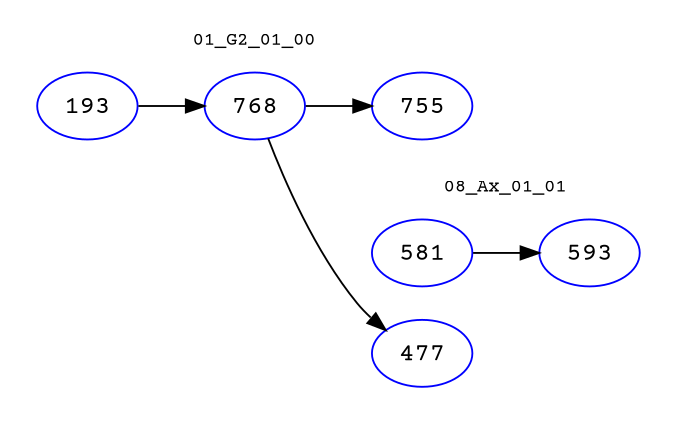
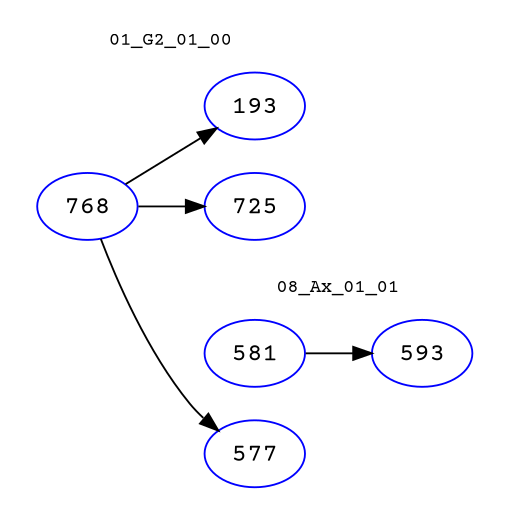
(162, 106) -> (163, 161)
(422, 106) -> (255, 206)
(422, 353) -> (255, 454)
